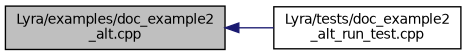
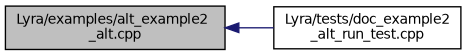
(115, 28) -> (115, 28)
